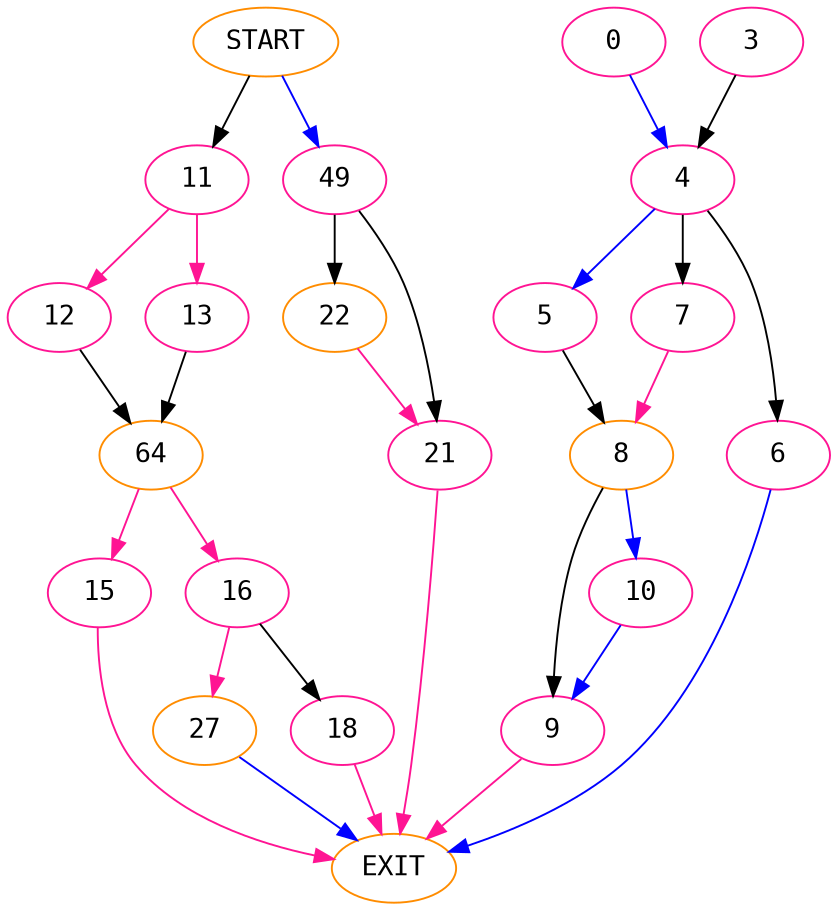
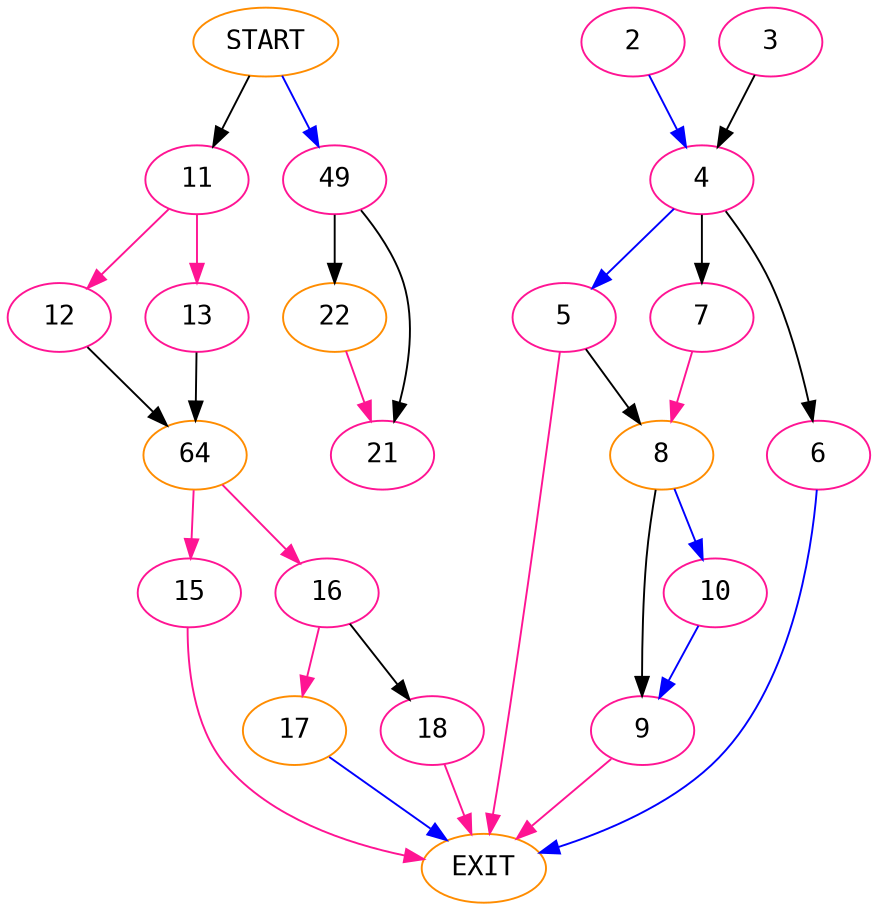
(614, 42) -> (633, 42)
(424, 653) -> (528, 583)
(205, 731) -> (295, 731)
